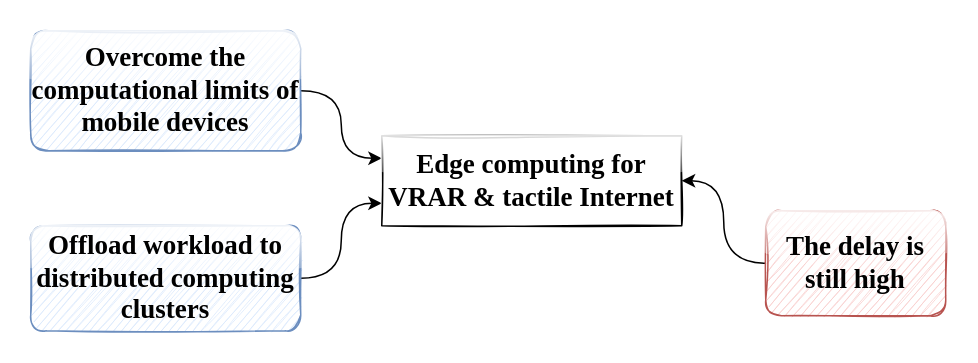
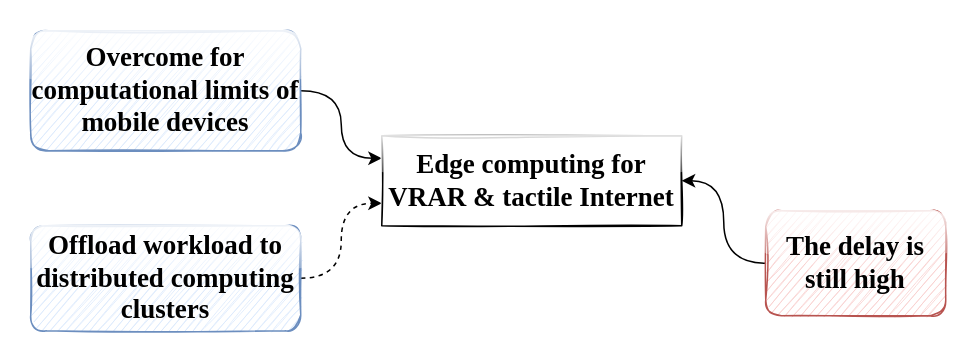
(166, 91) -> (166, 91)
(341, 244) -> (341, 244)
